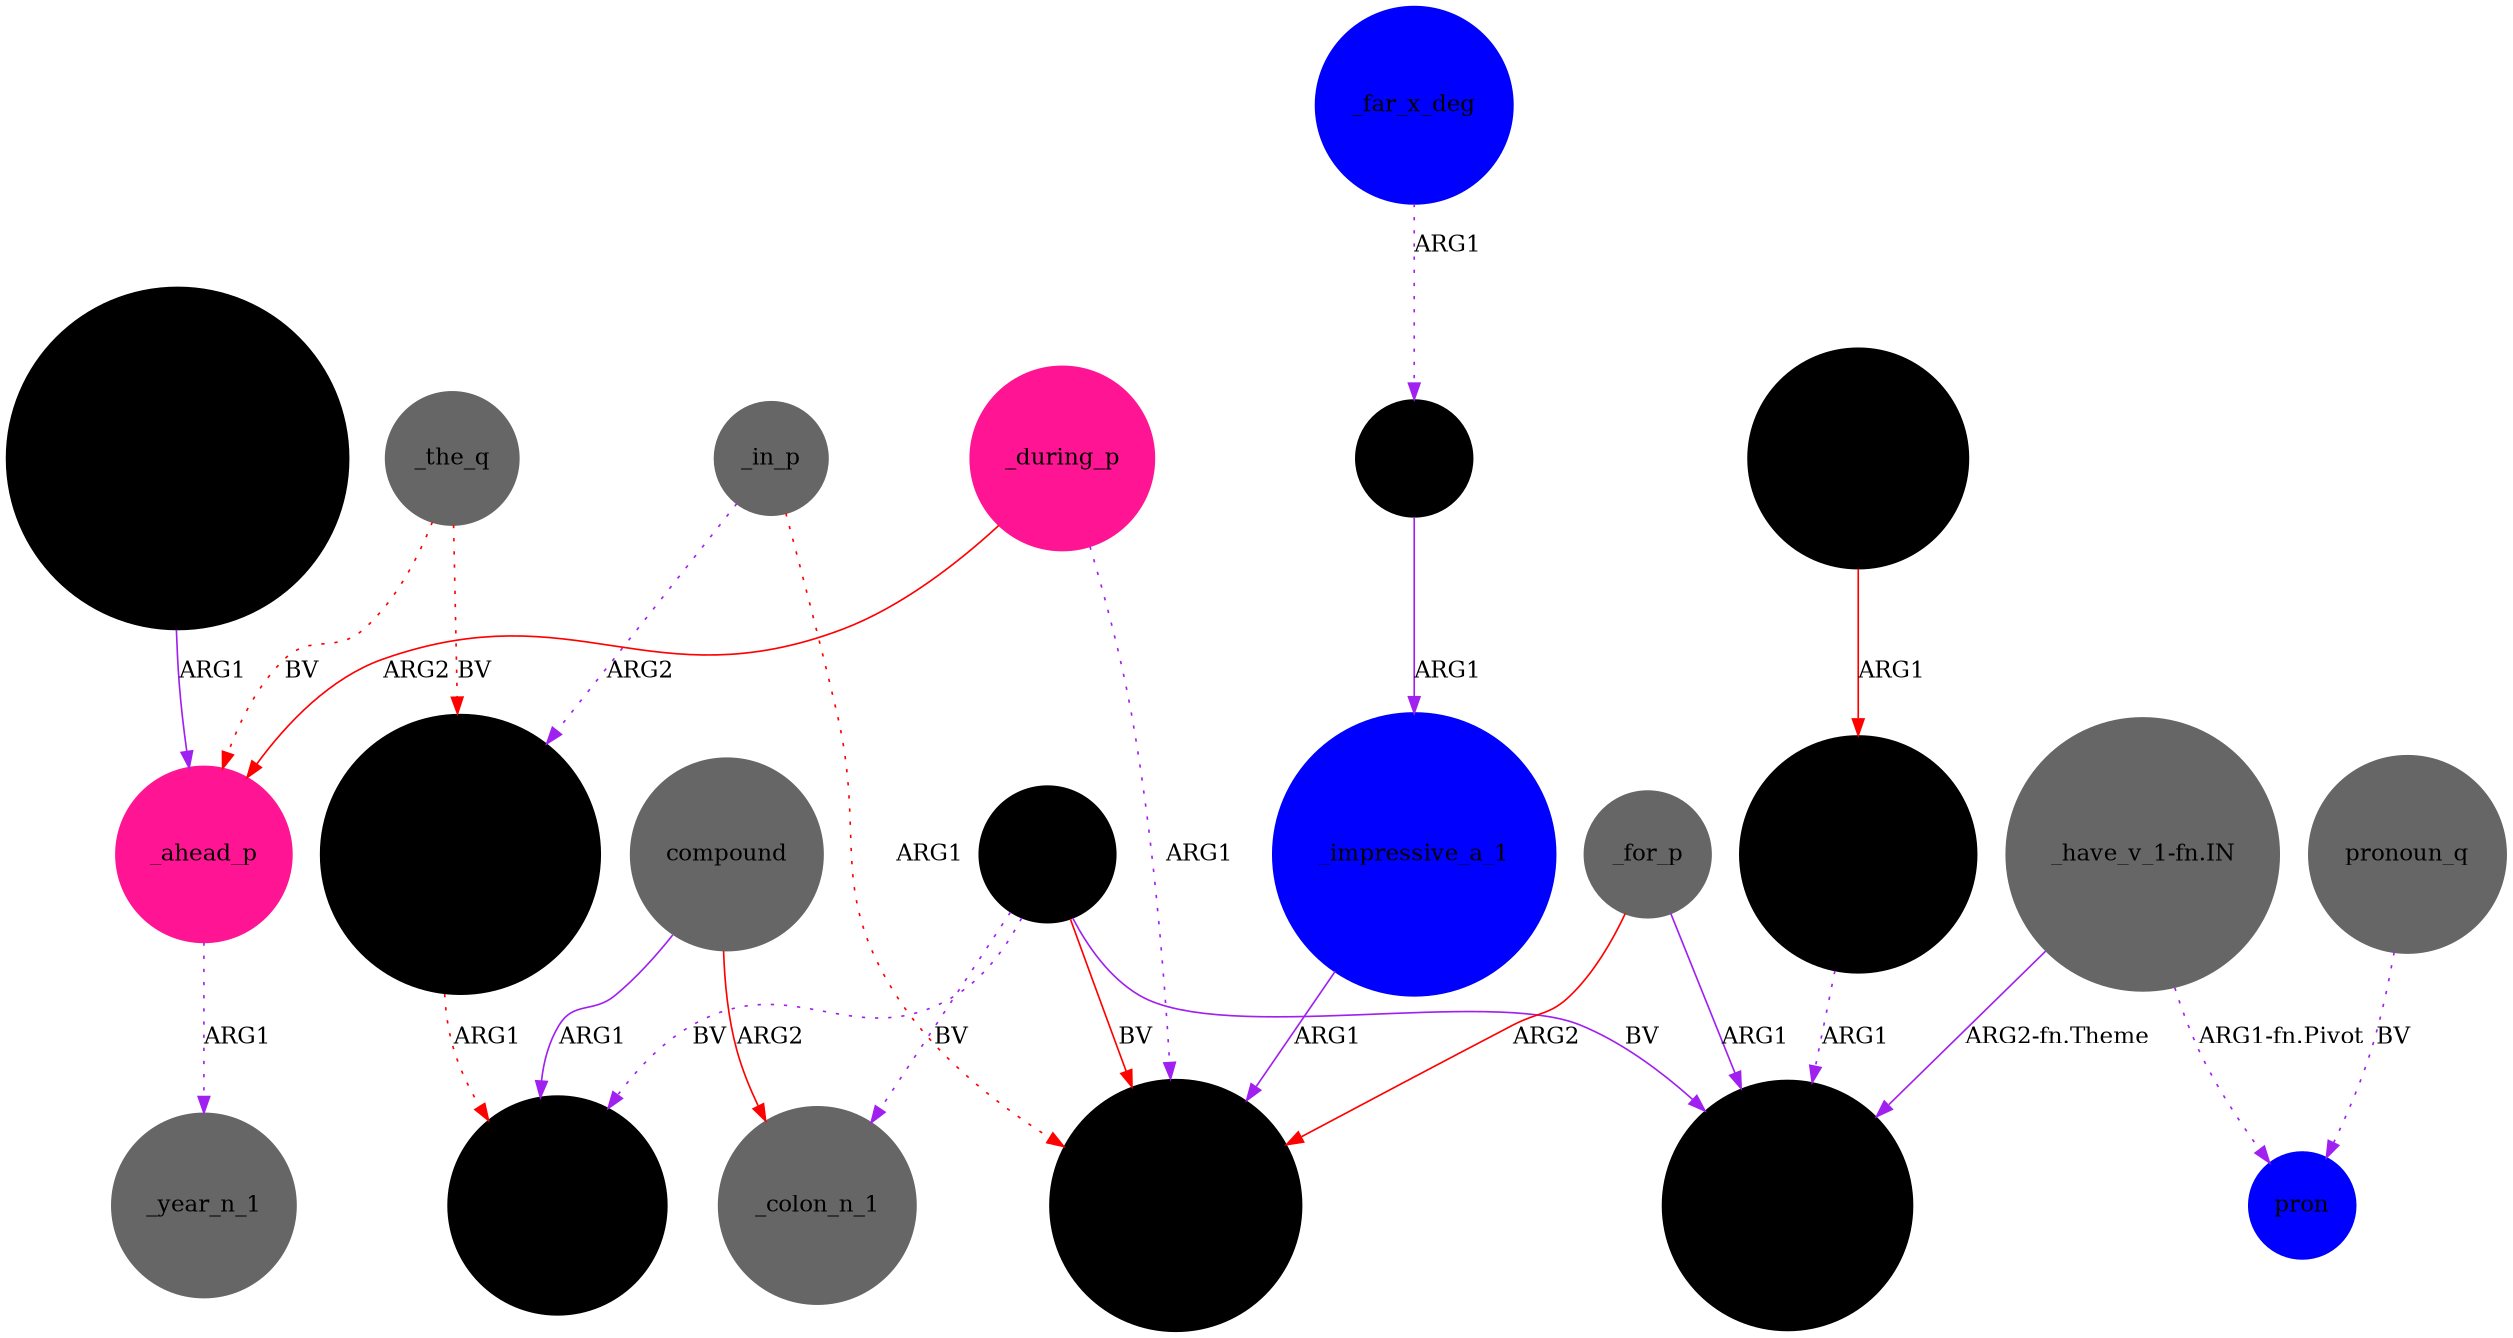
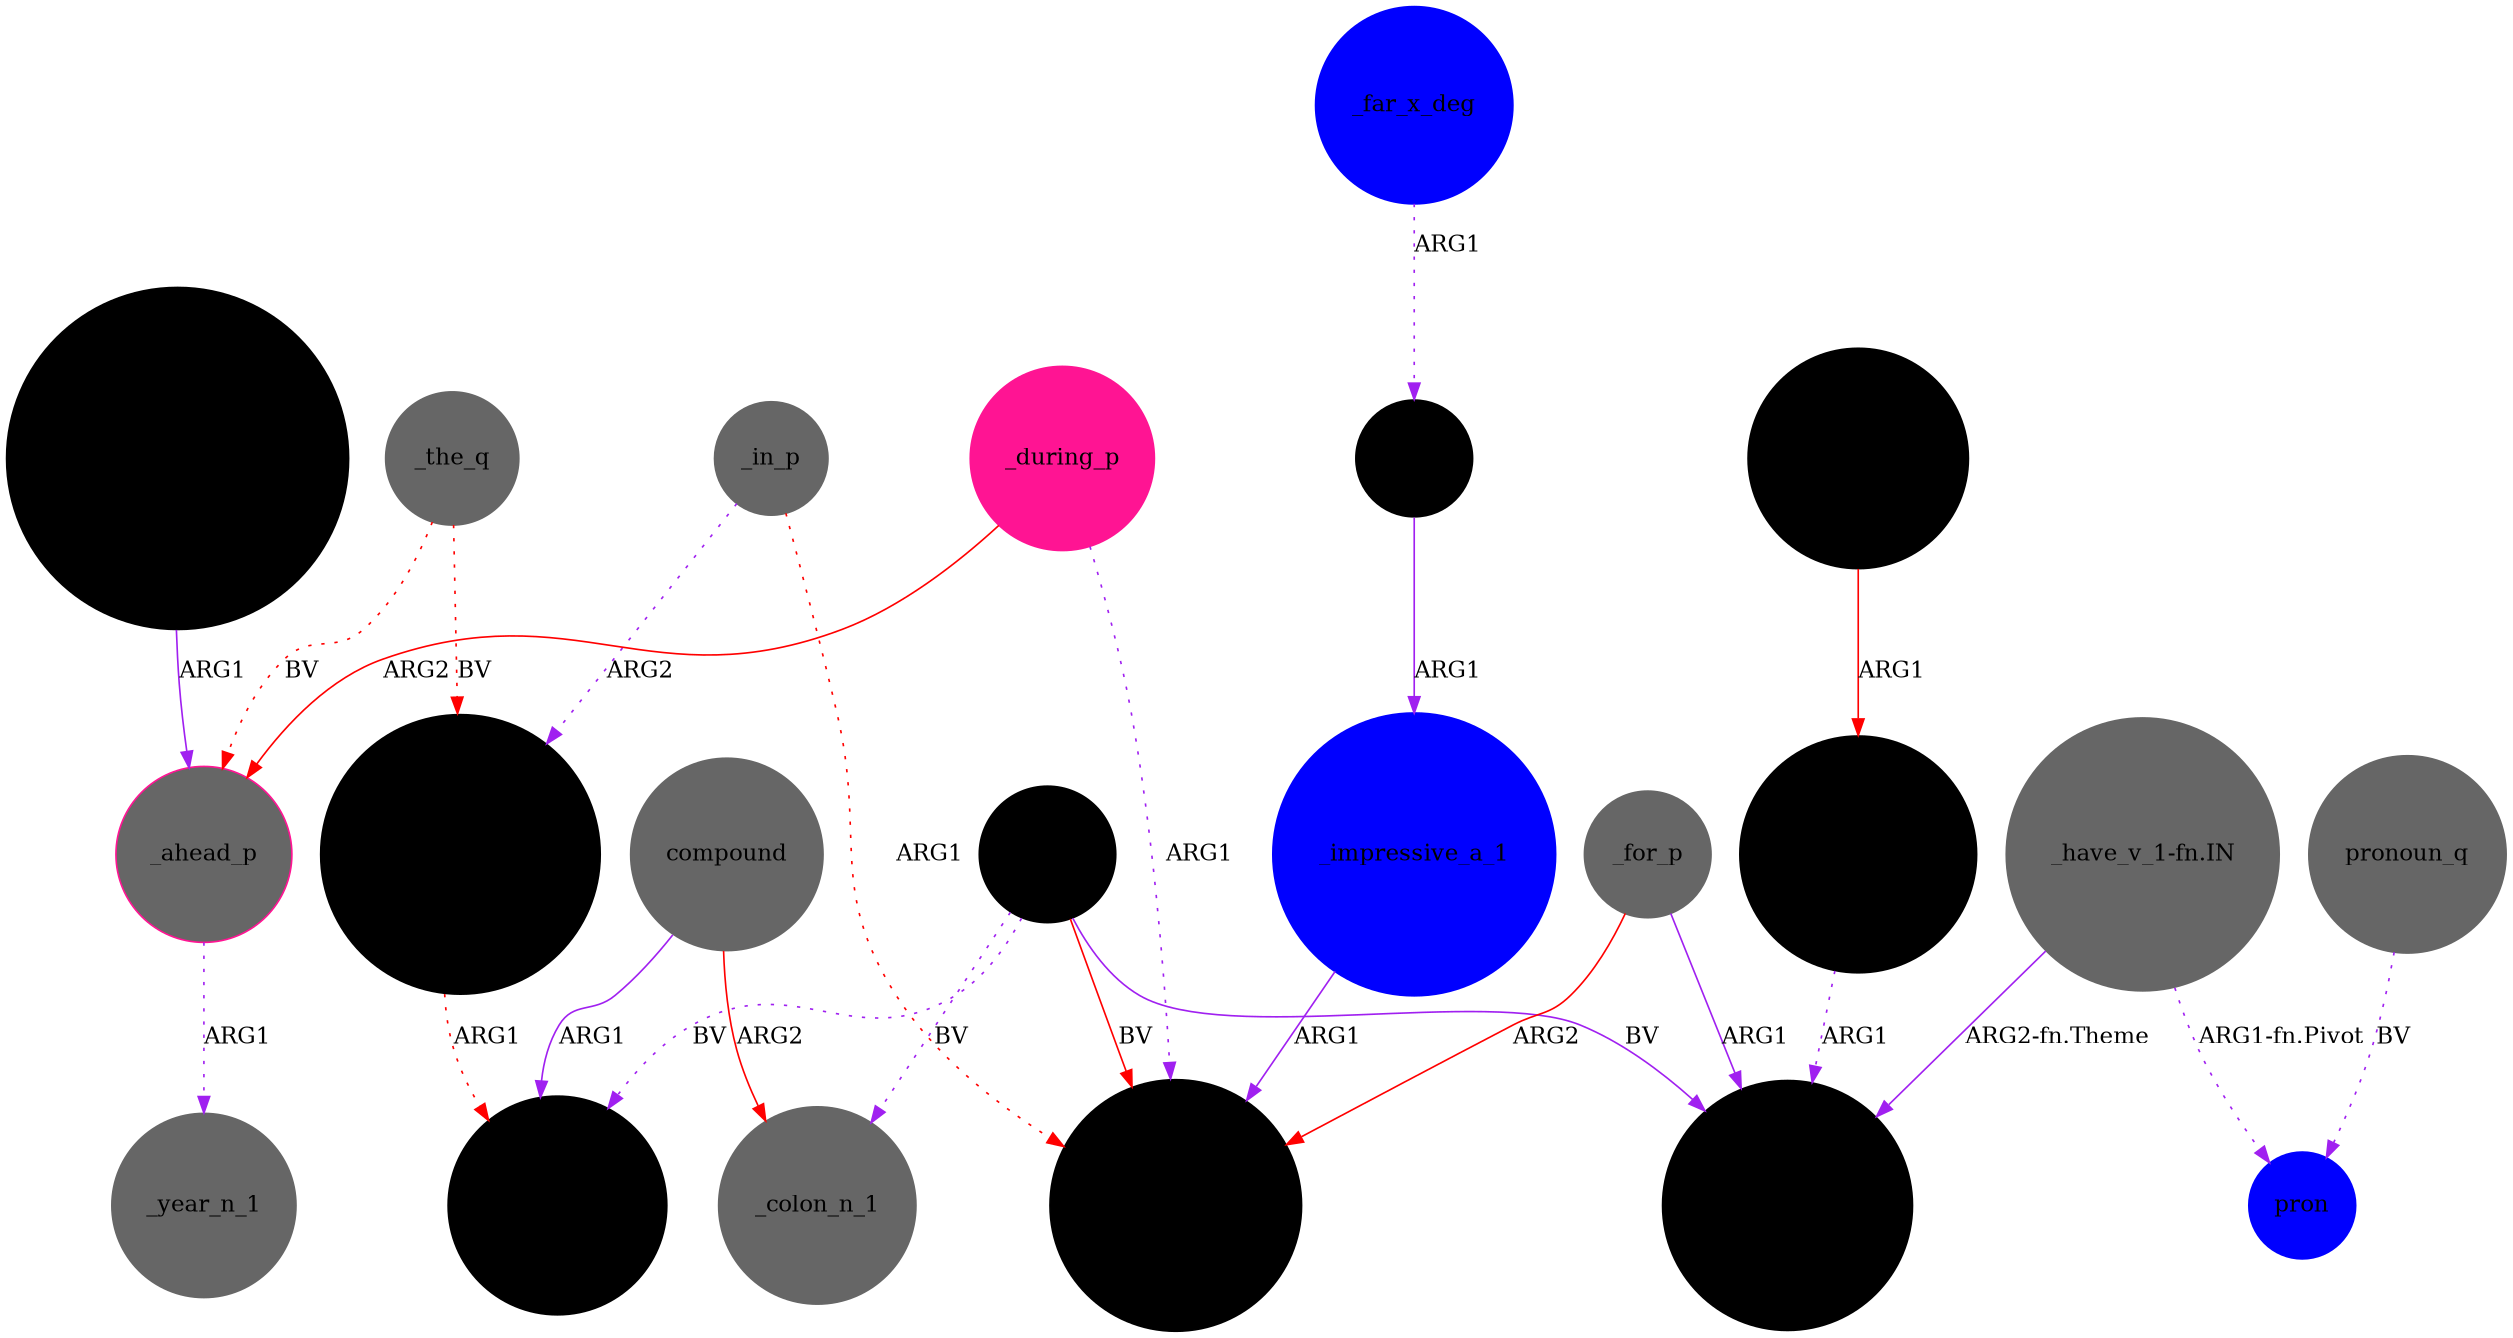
(204, 854) -> (204, 854)
